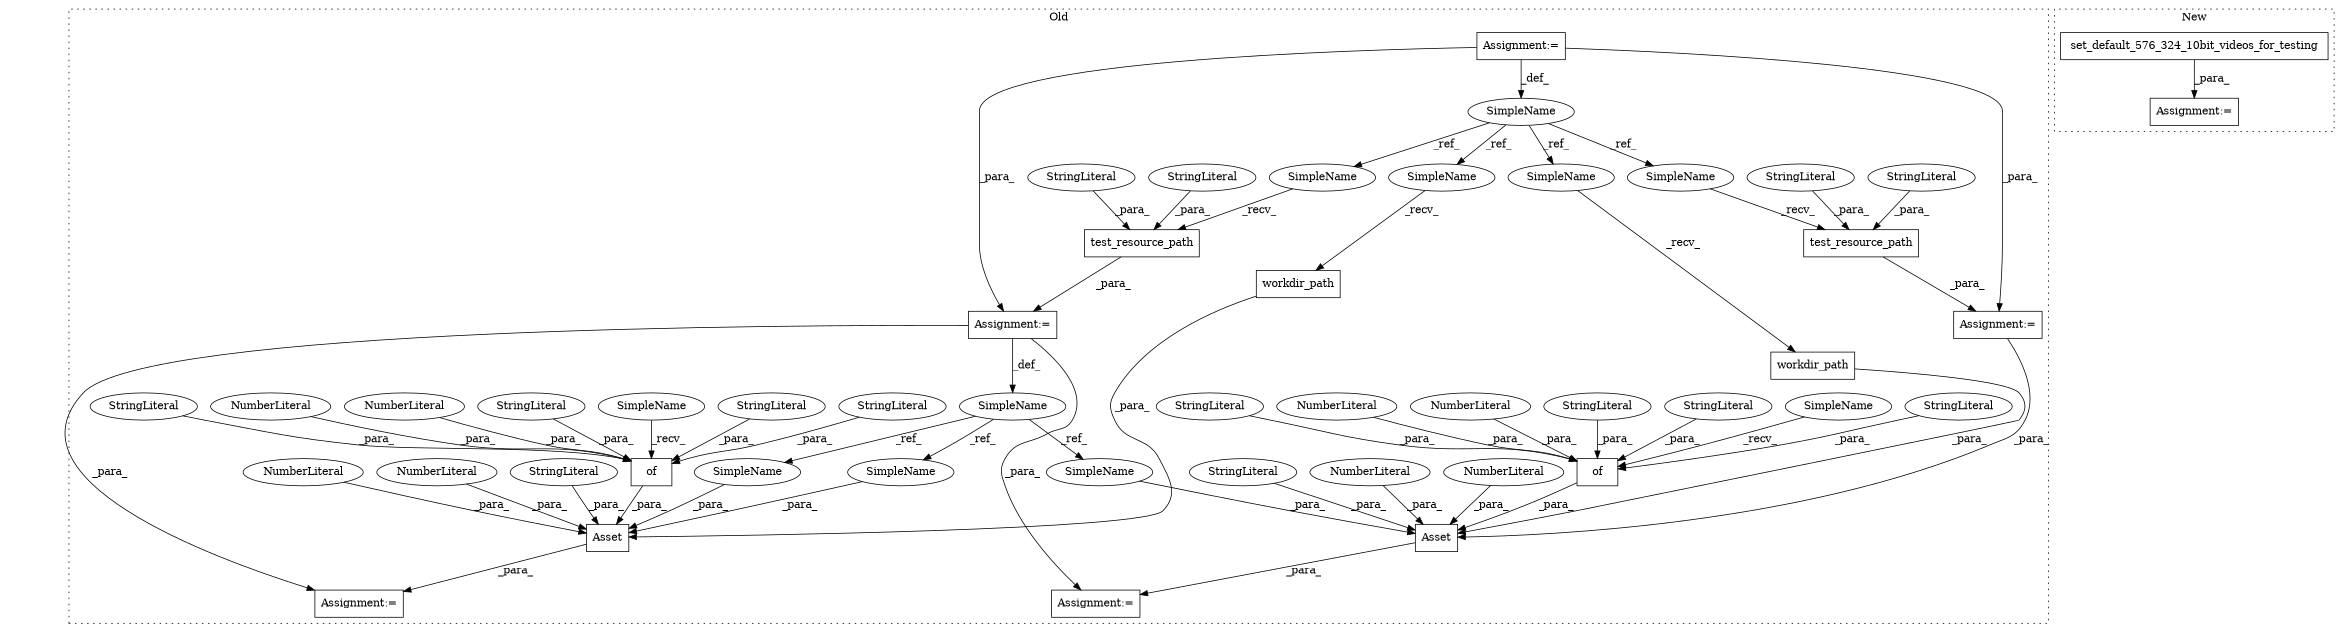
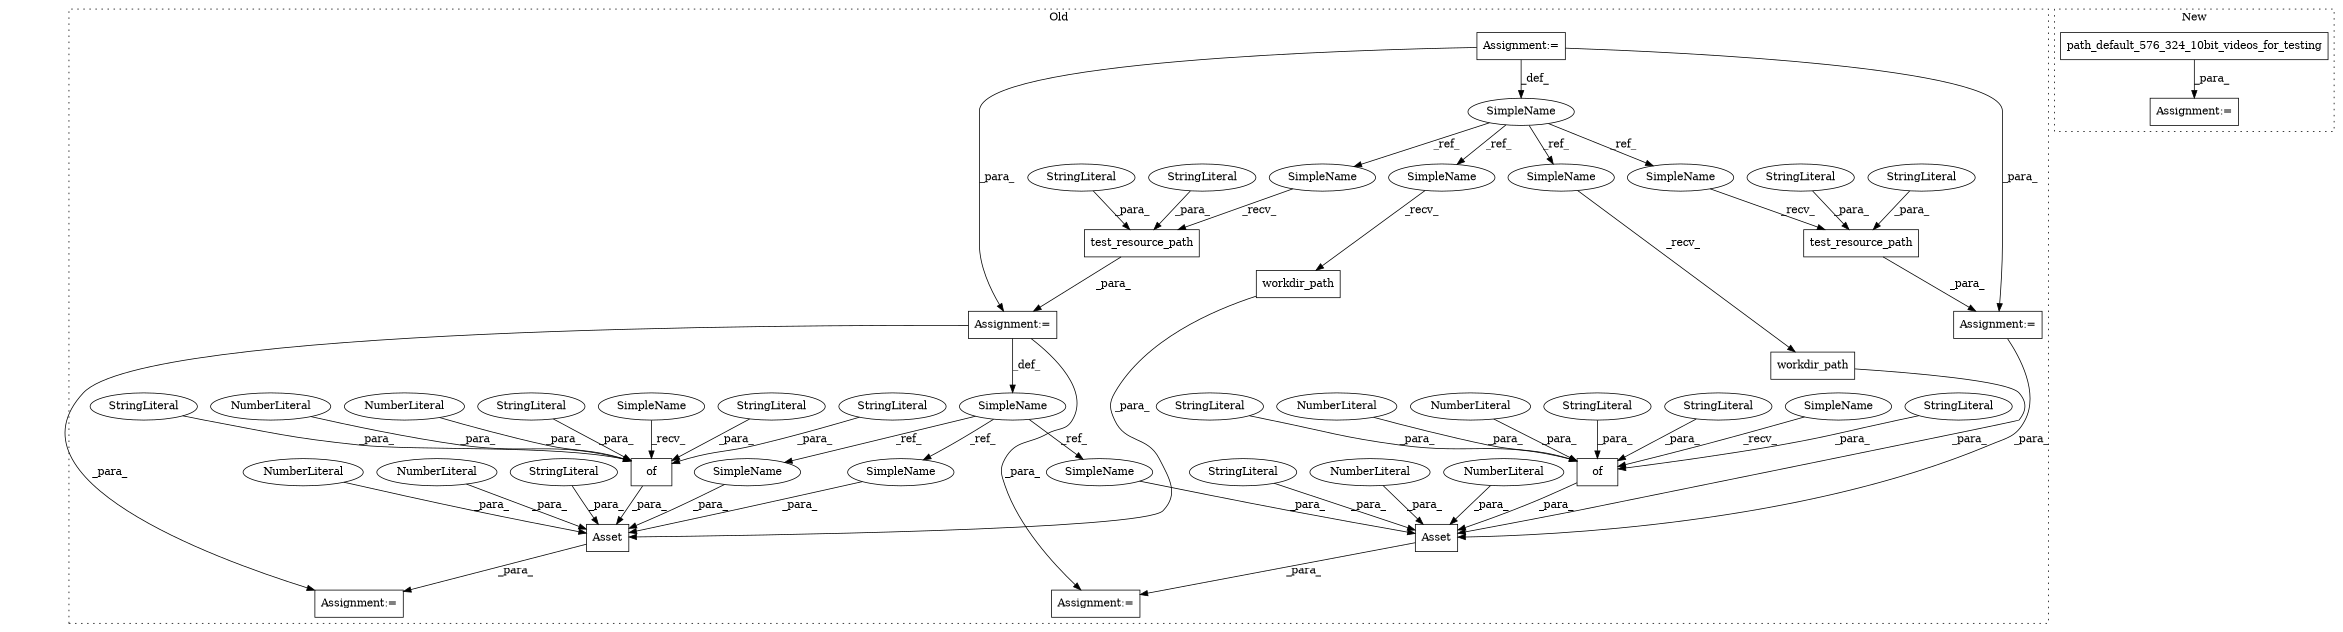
(2194, 46) -> (2194, 46)
